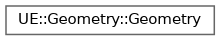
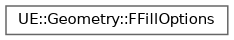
(110, 20) -> (117, 20)
